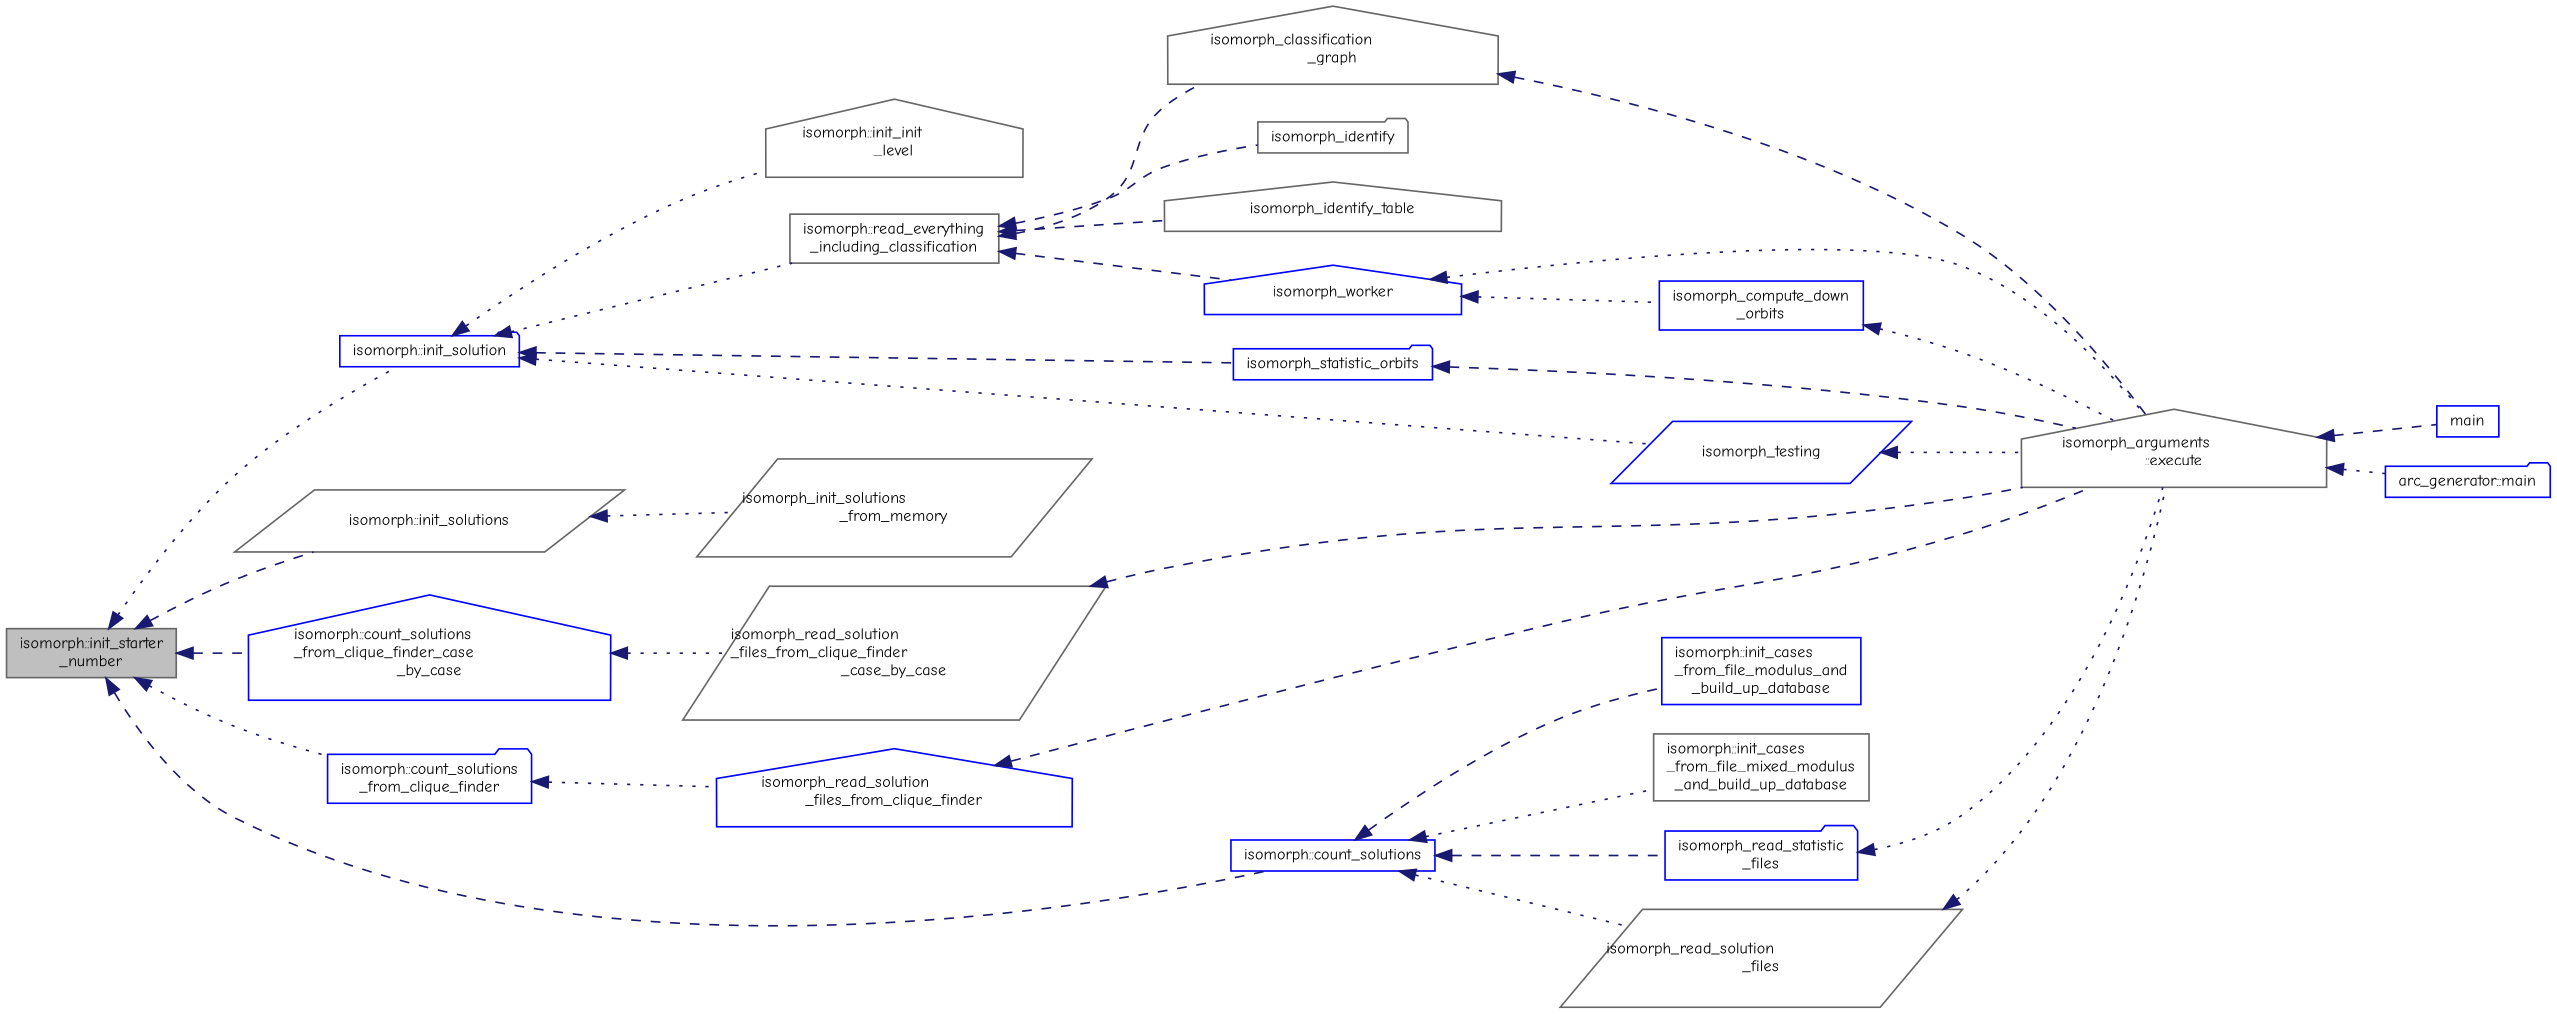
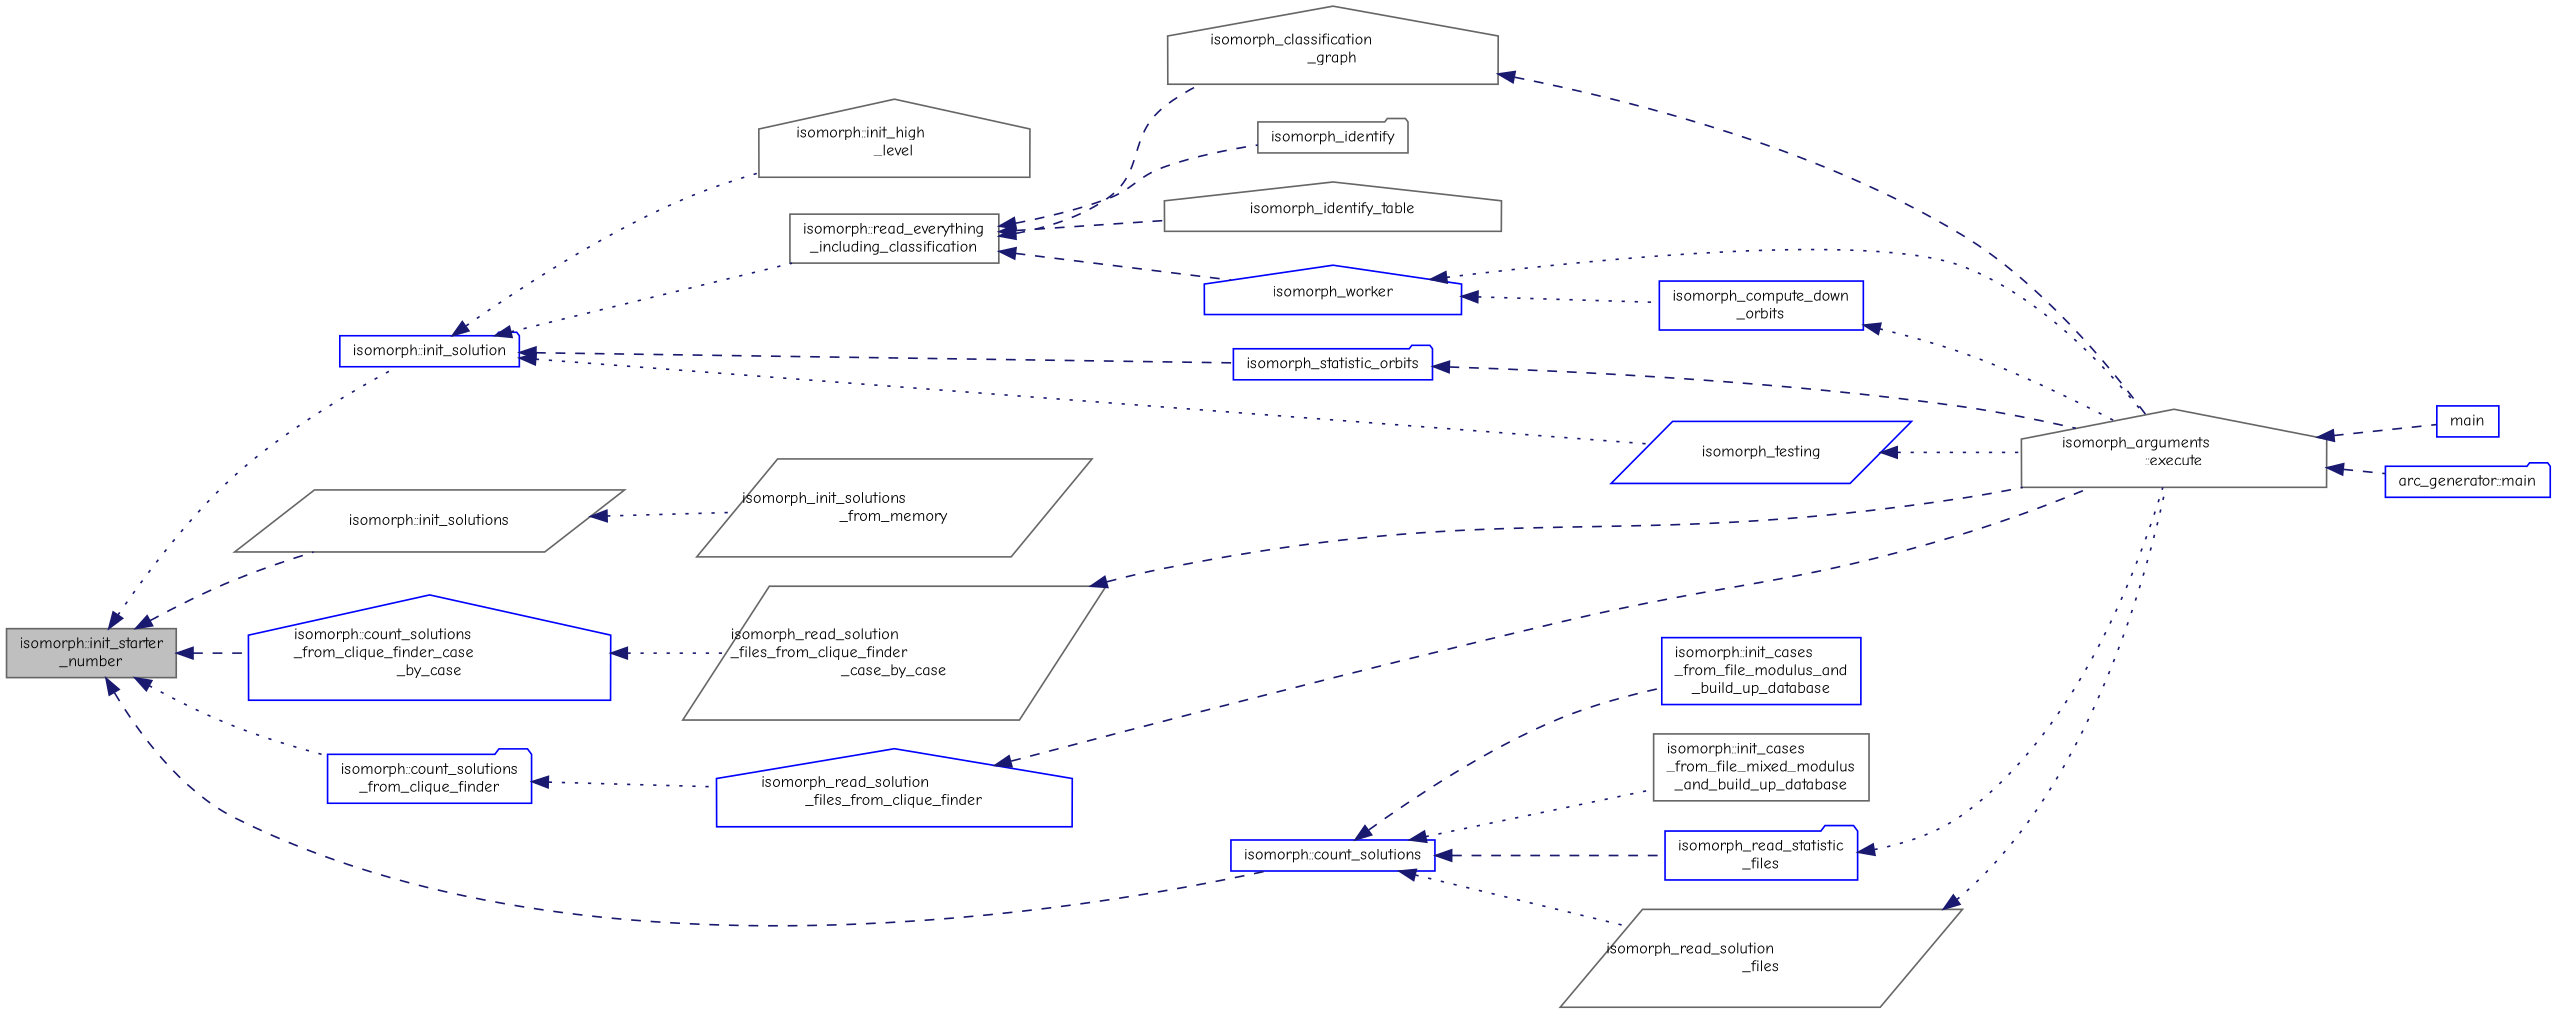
(894, 142) -> (894, 142)
(2364, 471) -> (2364, 471)
